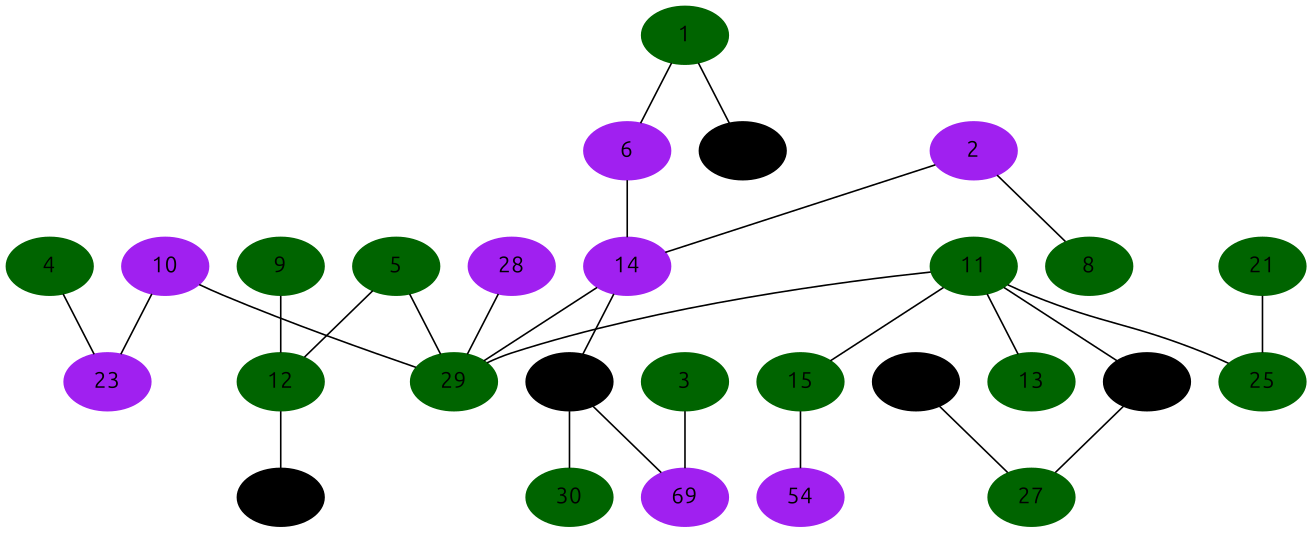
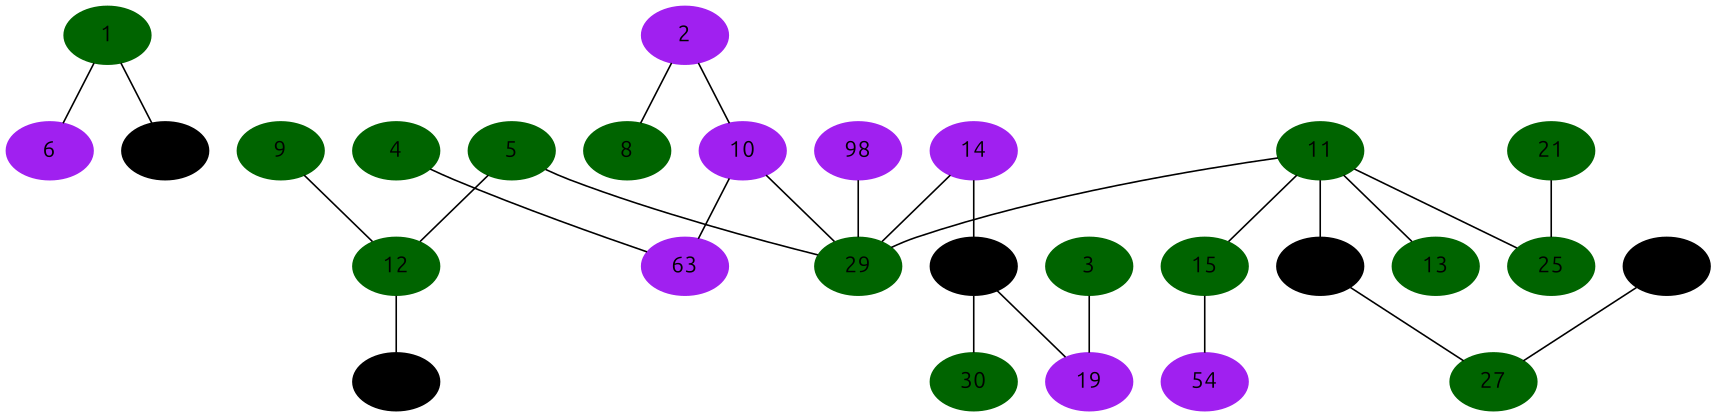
(627, 209) -> none
(800, 209) -> (714, 93)
(512, 266) -> (858, 151)
(107, 382) -> (685, 266)
(685, 497) -> (1089, 382)
